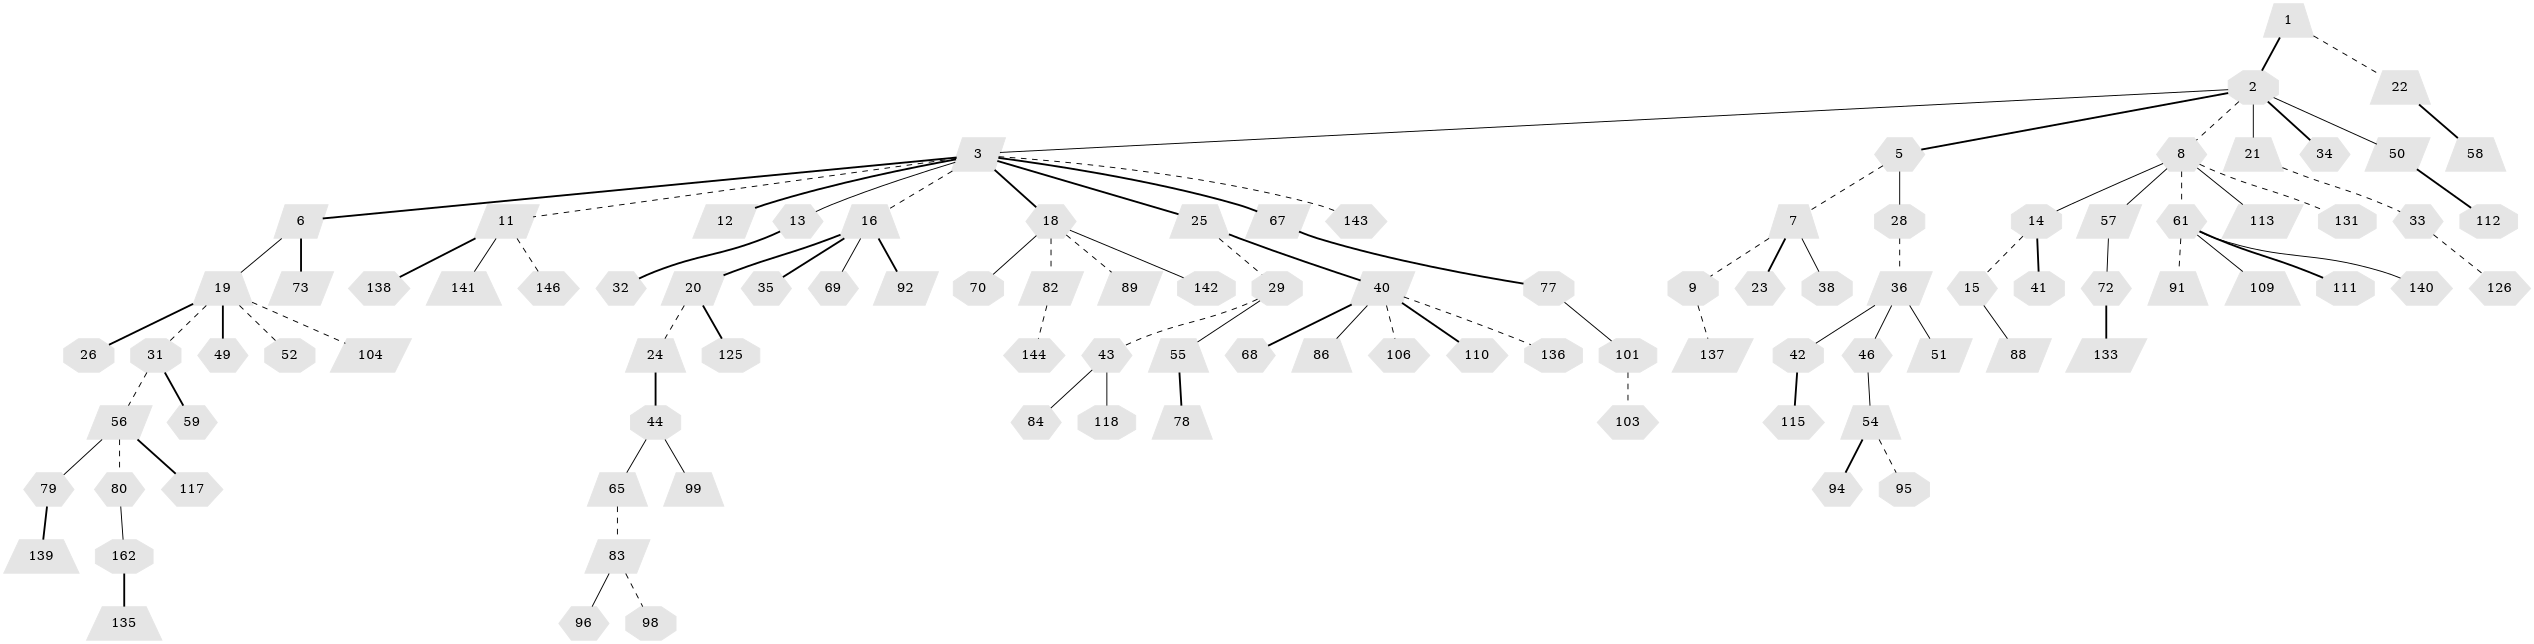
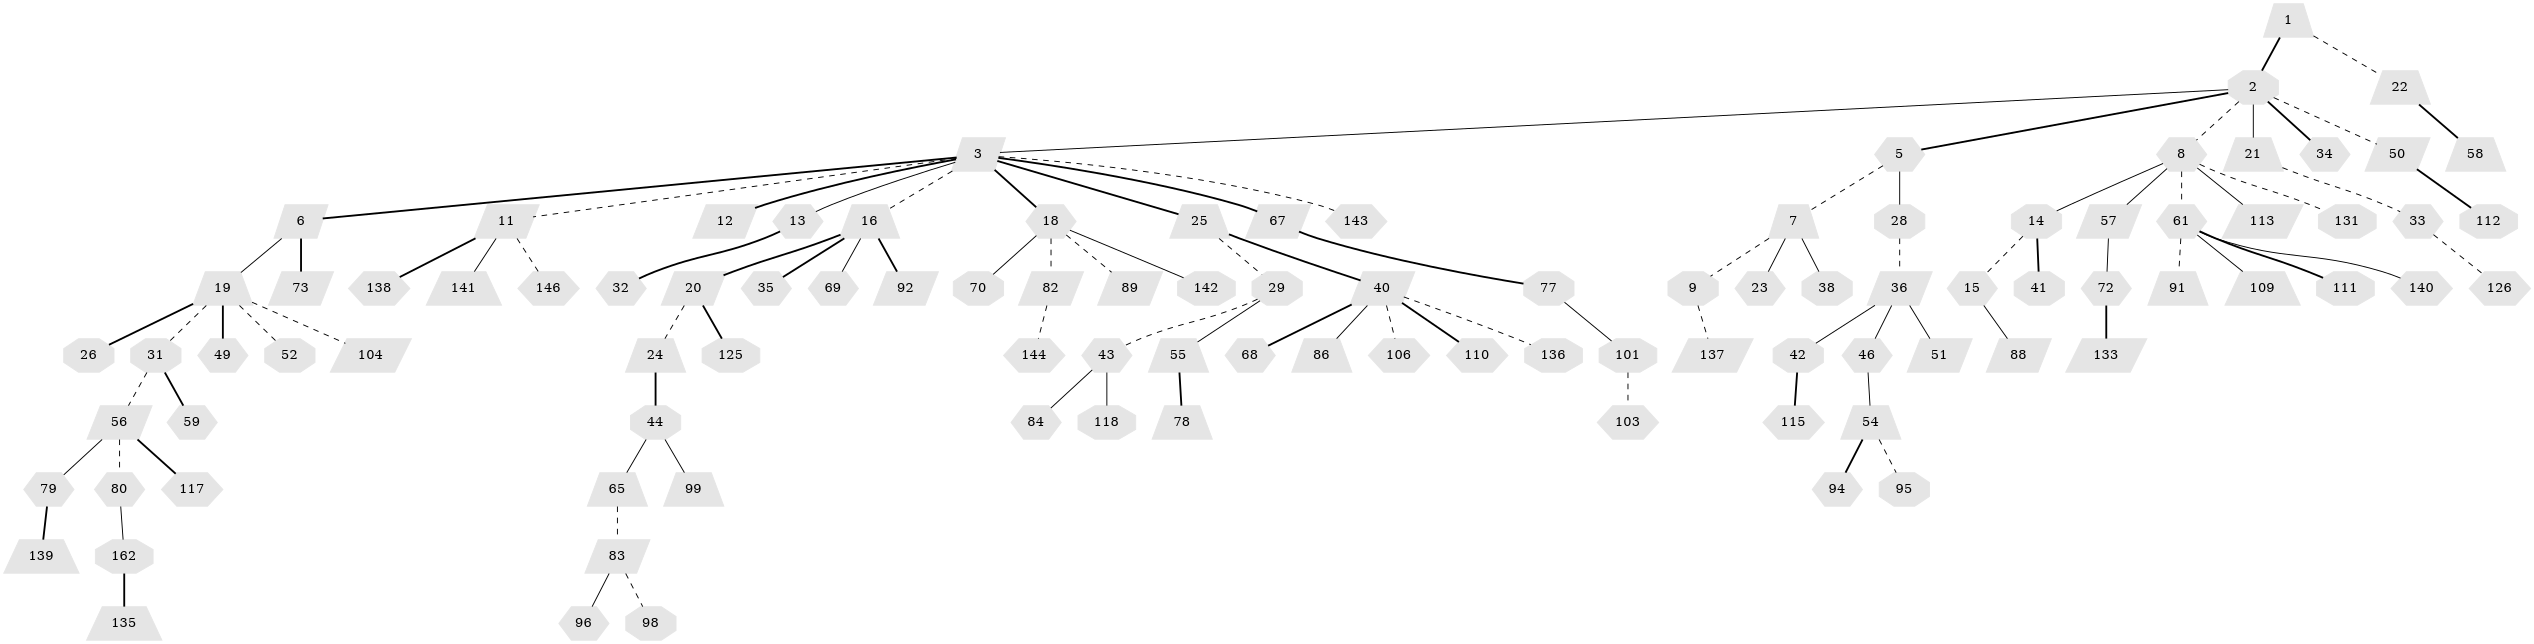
(2325, 121) -> (2325, 121)
(1777, 255) -> (1777, 255)
